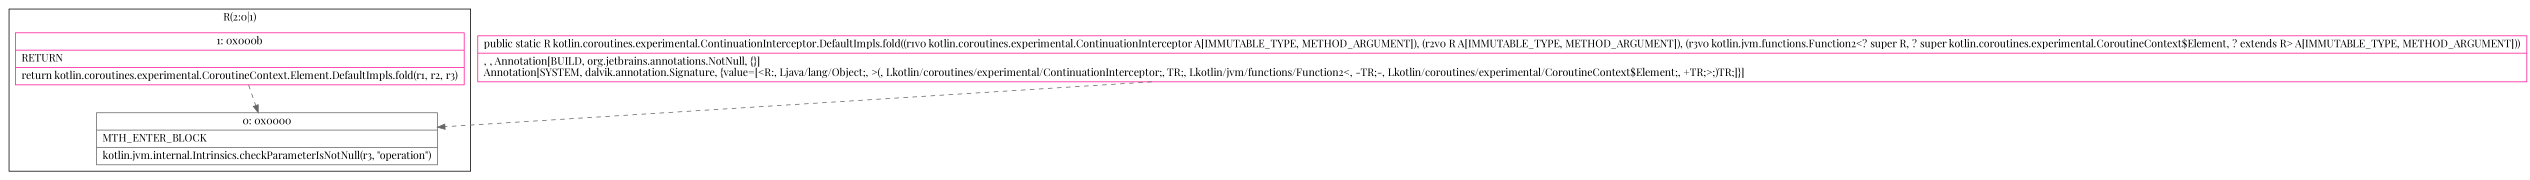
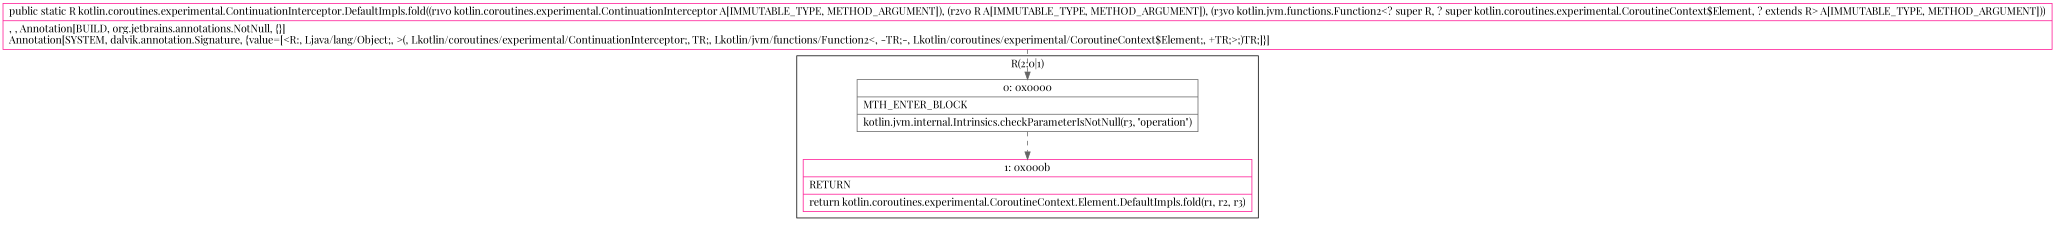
(252, 95) -> (1028, 142)
